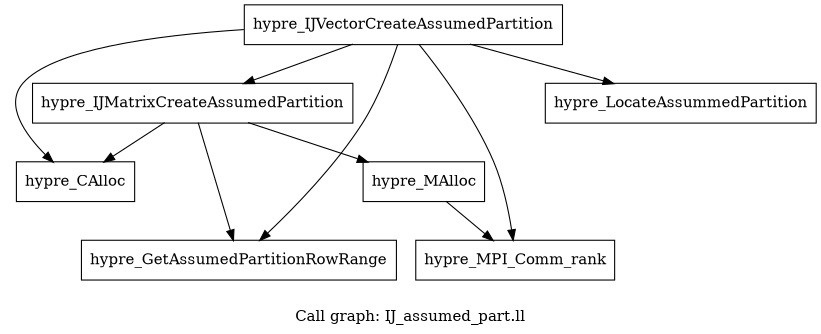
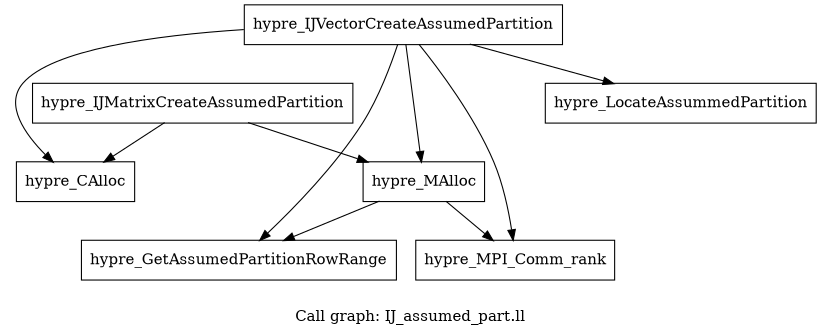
(303, 62) -> (413, 98)
(214, 177) -> (337, 219)
